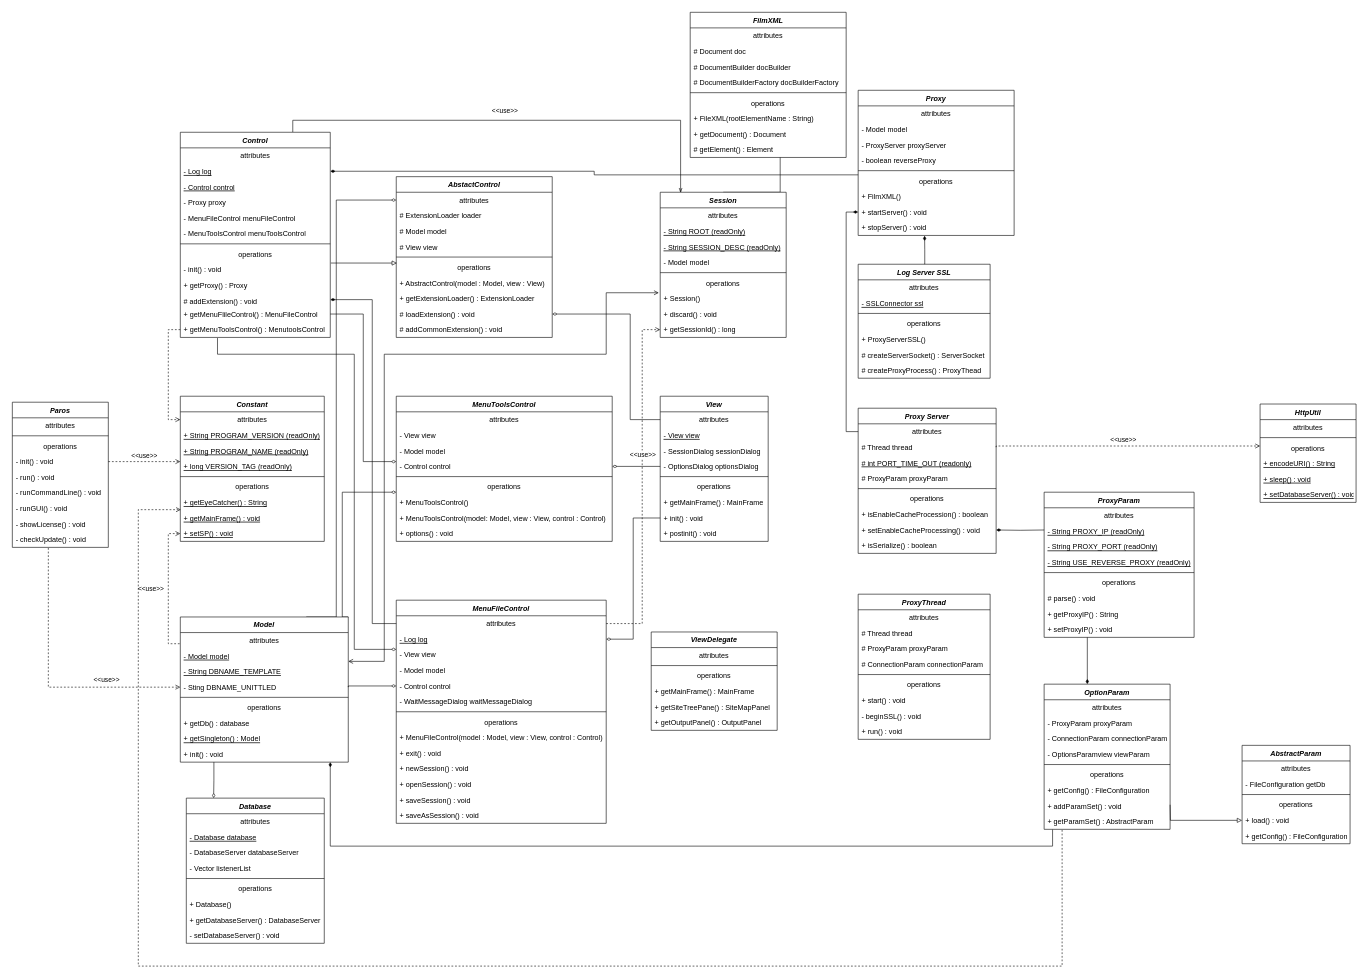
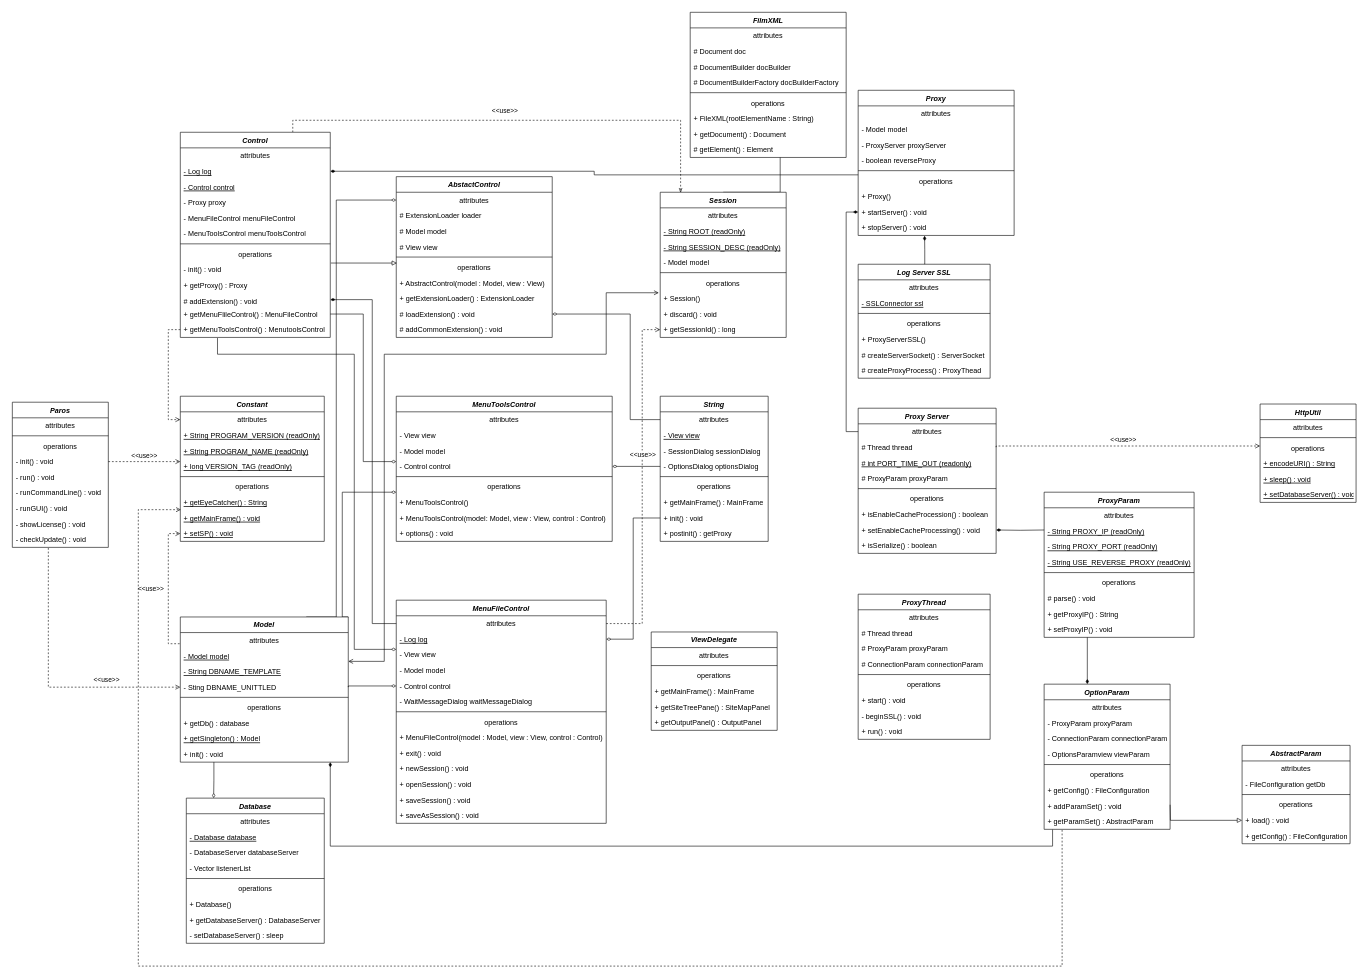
(515, 120) -> (515, 120)
(881, 197) -> (879, 197)
(714, 404) -> (714, 404)
(695, 534) -> (704, 534)
(241, 936) -> (243, 936)
